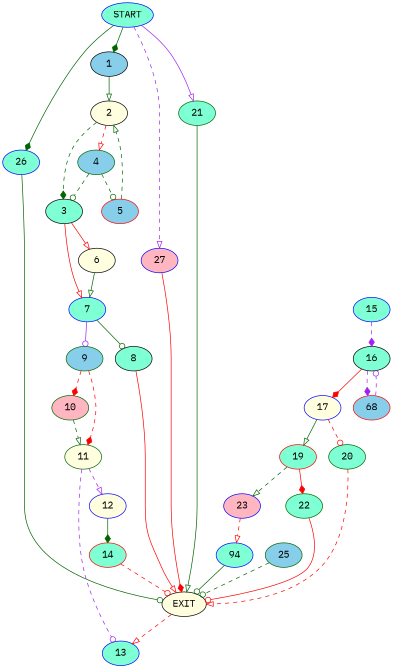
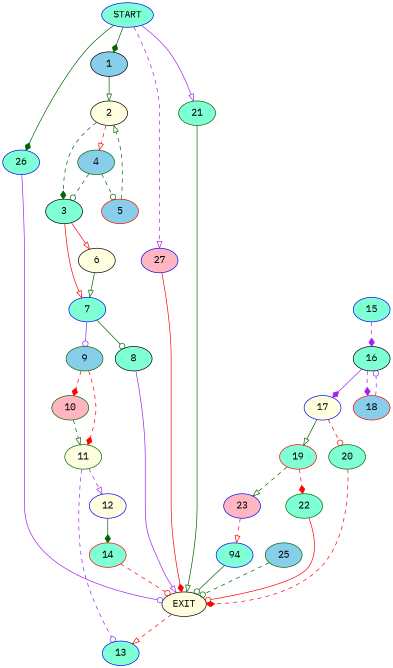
(350, 380) -> (350, 380)
(372, 408) -> (372, 408)
(25, 428) -> (25, 428)
(301, 477) -> (301, 477)
(145, 481) -> (145, 481)
(316, 571) -> (316, 571)
